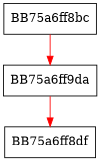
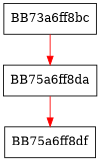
(50, 19) -> (50, 19)
(50, 81) -> (50, 81)
